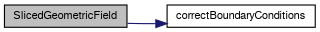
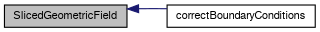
(142, 24) -> (153, 9)
